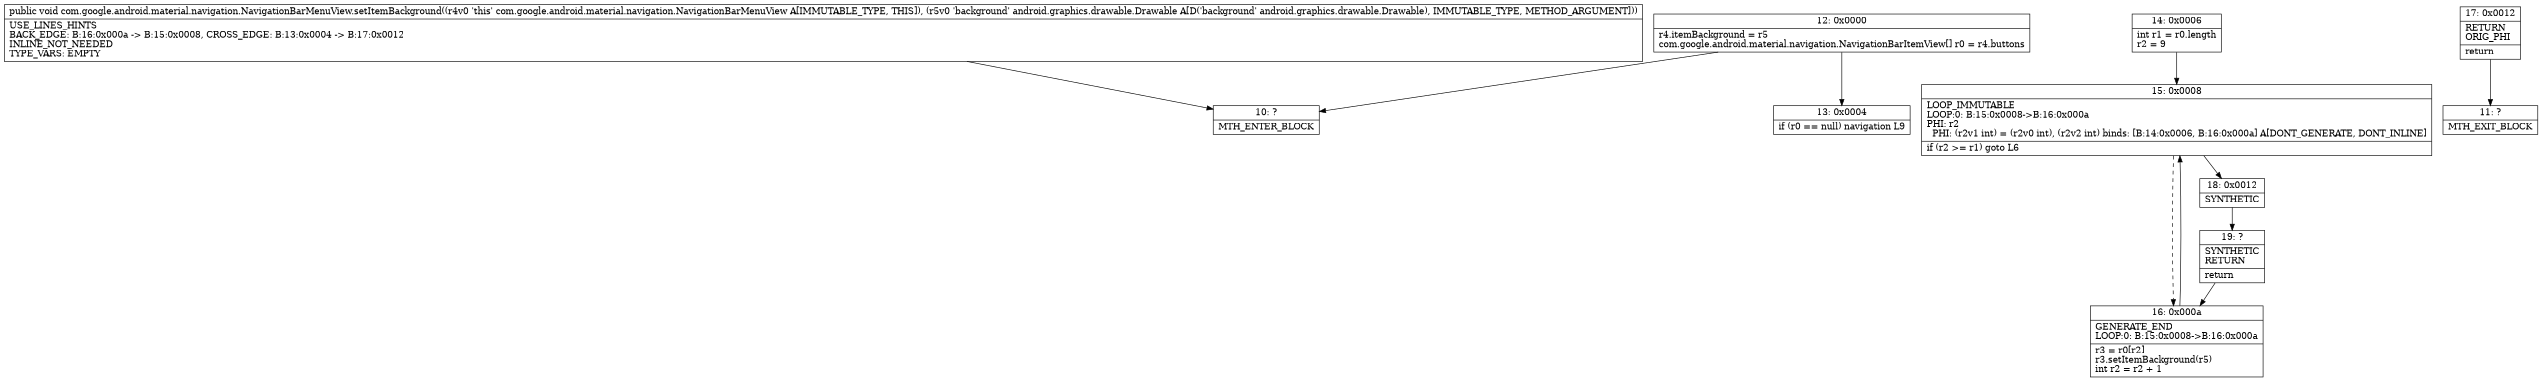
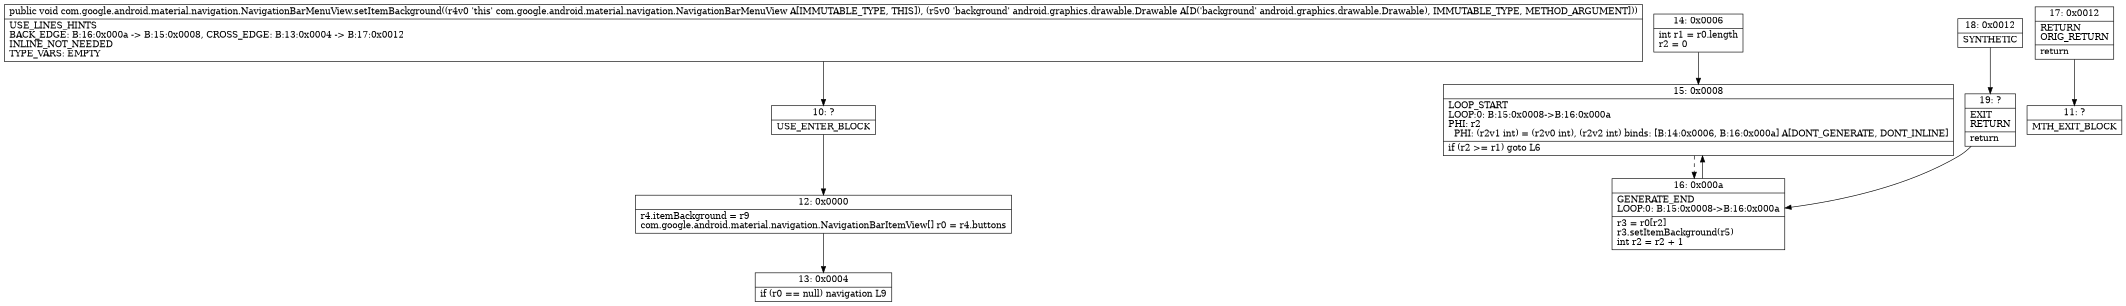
(1713, 35) -> (695, 216)
(2488, 37) -> (2074, 37)
(2151, 45) -> (1673, 45)
(1522, 81) -> (823, 162)
(1971, 106) -> (1478, 106)
(1266, 127) -> (823, 127)
(2211, 165) -> none
(2232, 252) -> (1981, 115)
